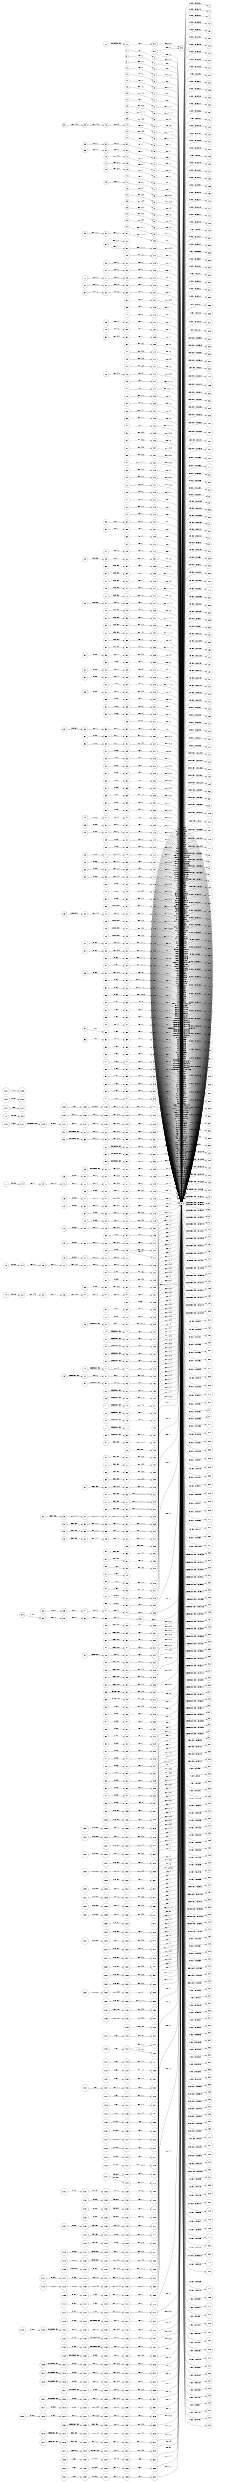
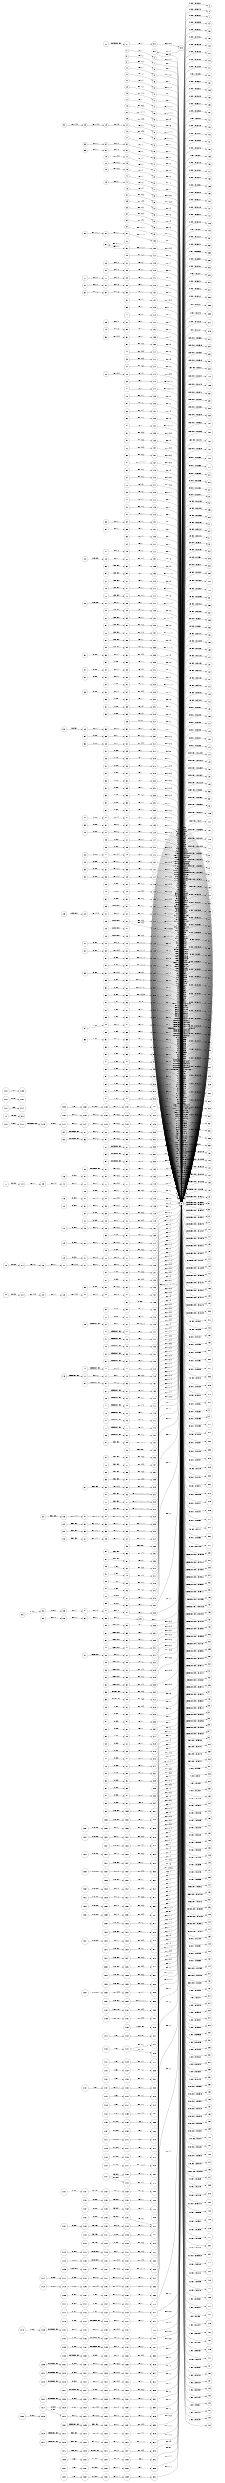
(167, 49) -> (169, 53)
(116, 242) -> (118, 245)
(140, 929) -> (140, 926)
(95, 1031) -> (95, 1027)
(140, 1255) -> (140, 1258)
none -> (140, 1428)
none -> (155, 1576)
none -> (180, 1607)
(32, 1617) -> (32, 1613)
(140, 1789) -> none
none -> (140, 1924)
(140, 2218) -> (140, 2222)
none -> (209, 2280)
(140, 2330) -> none
(53, 2417) -> (53, 2412)
